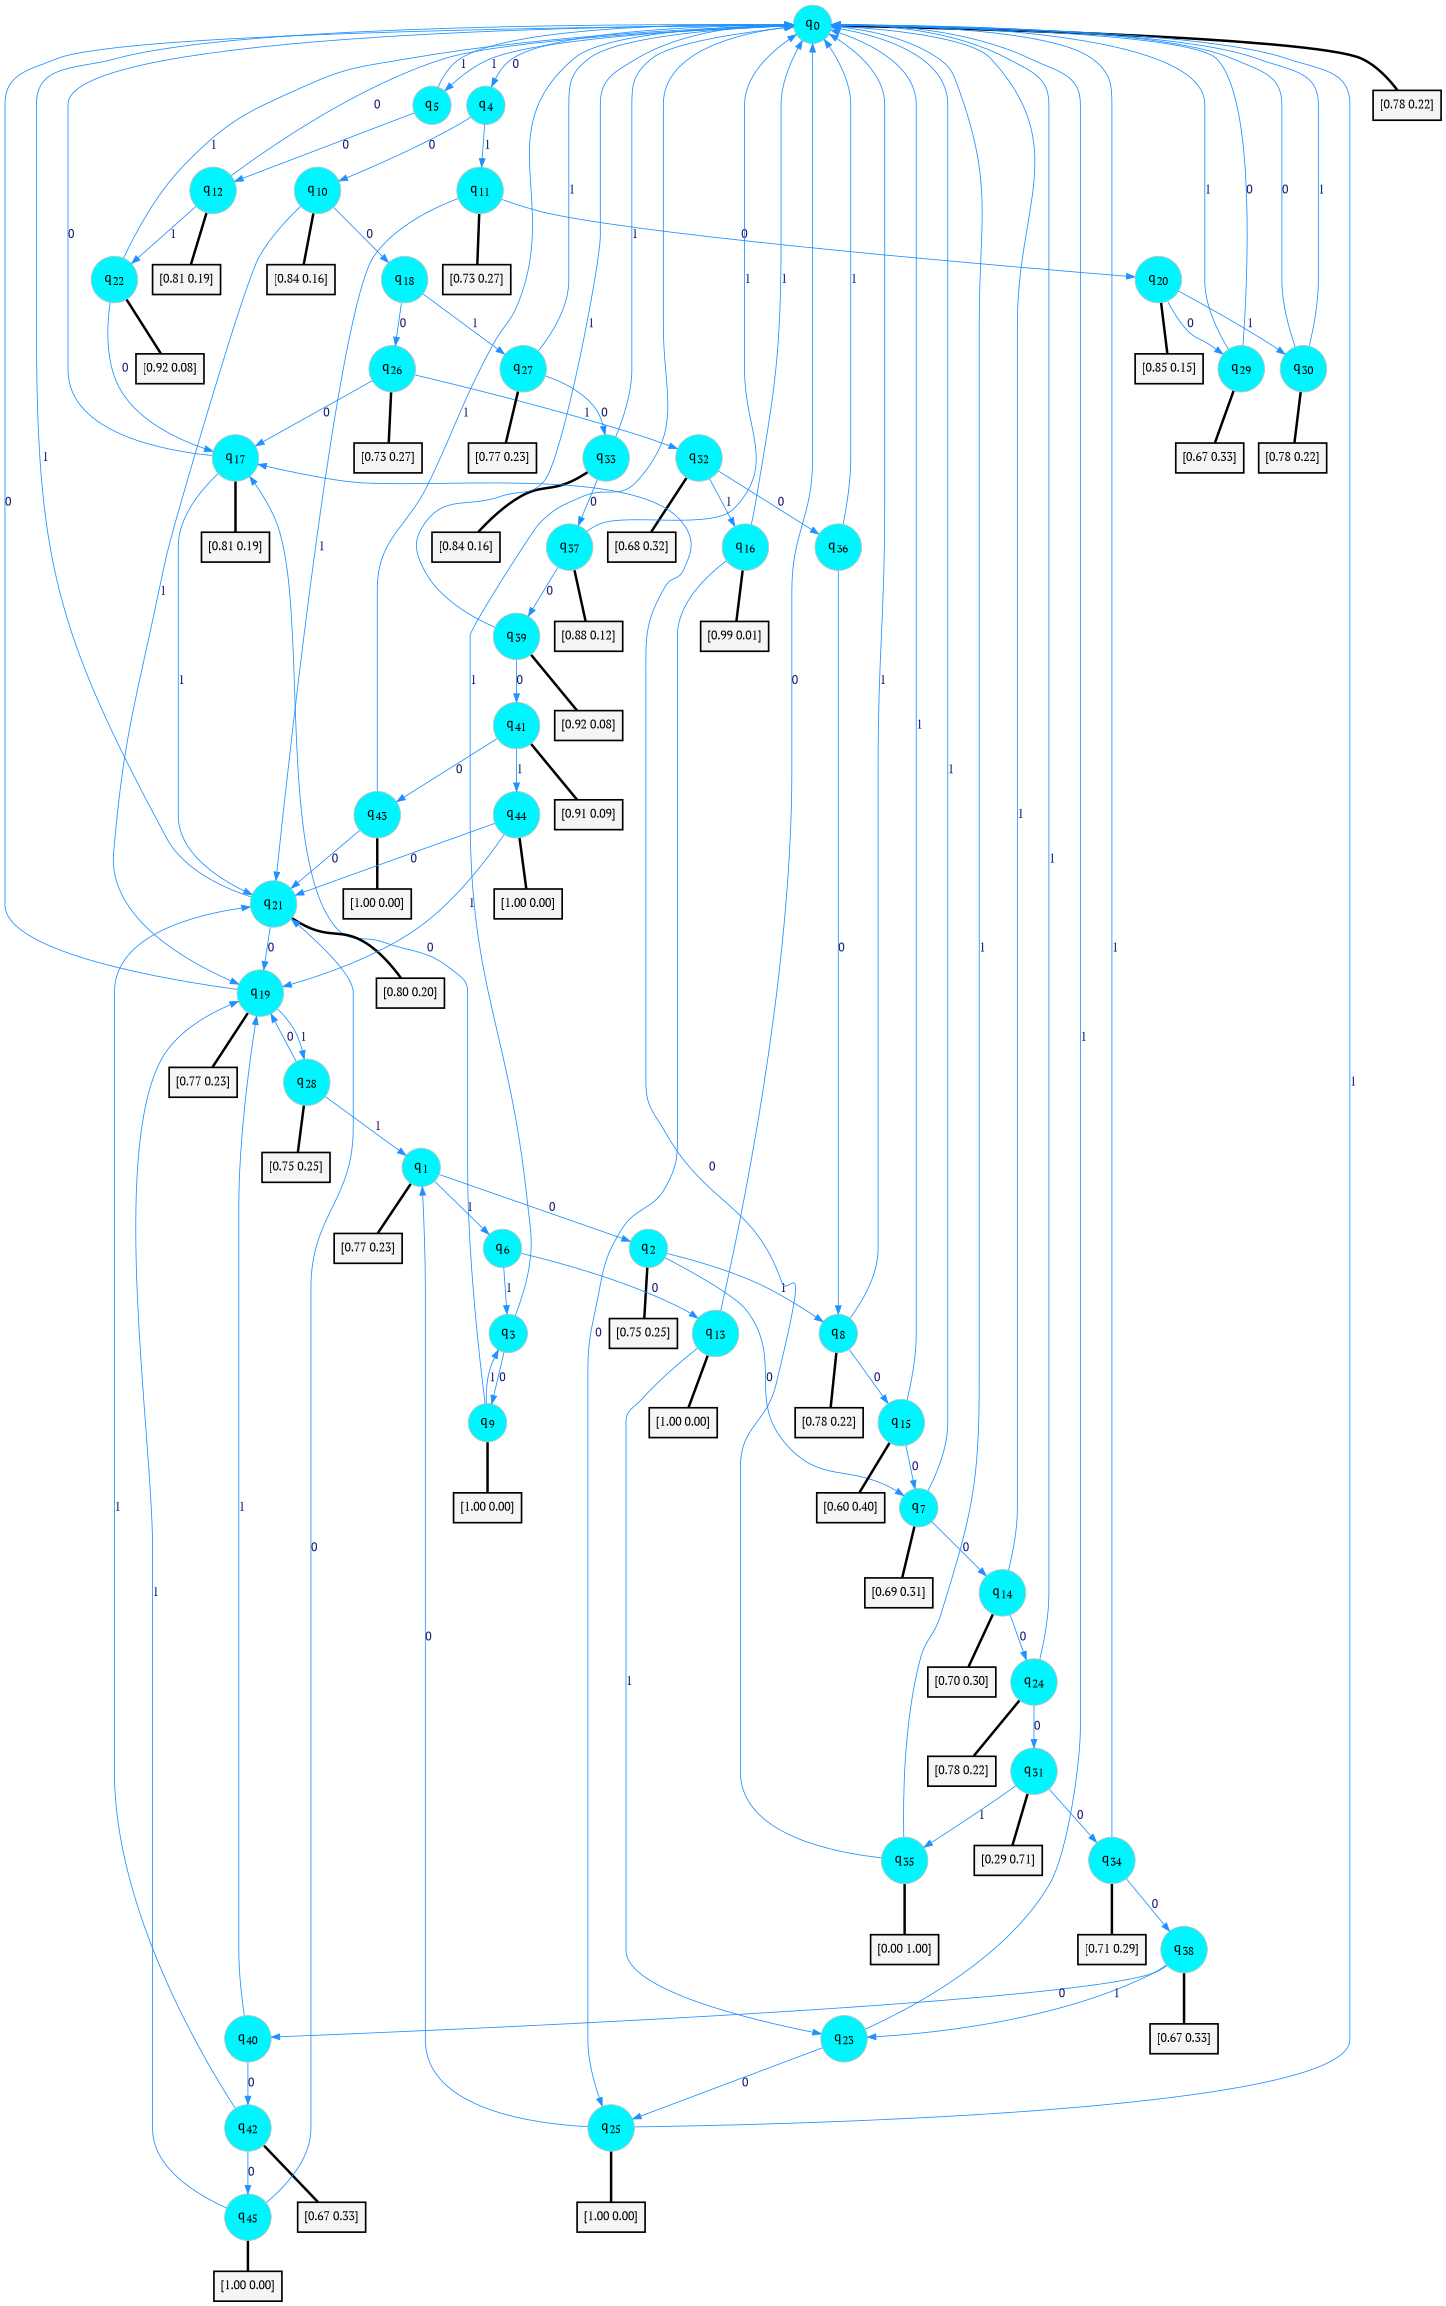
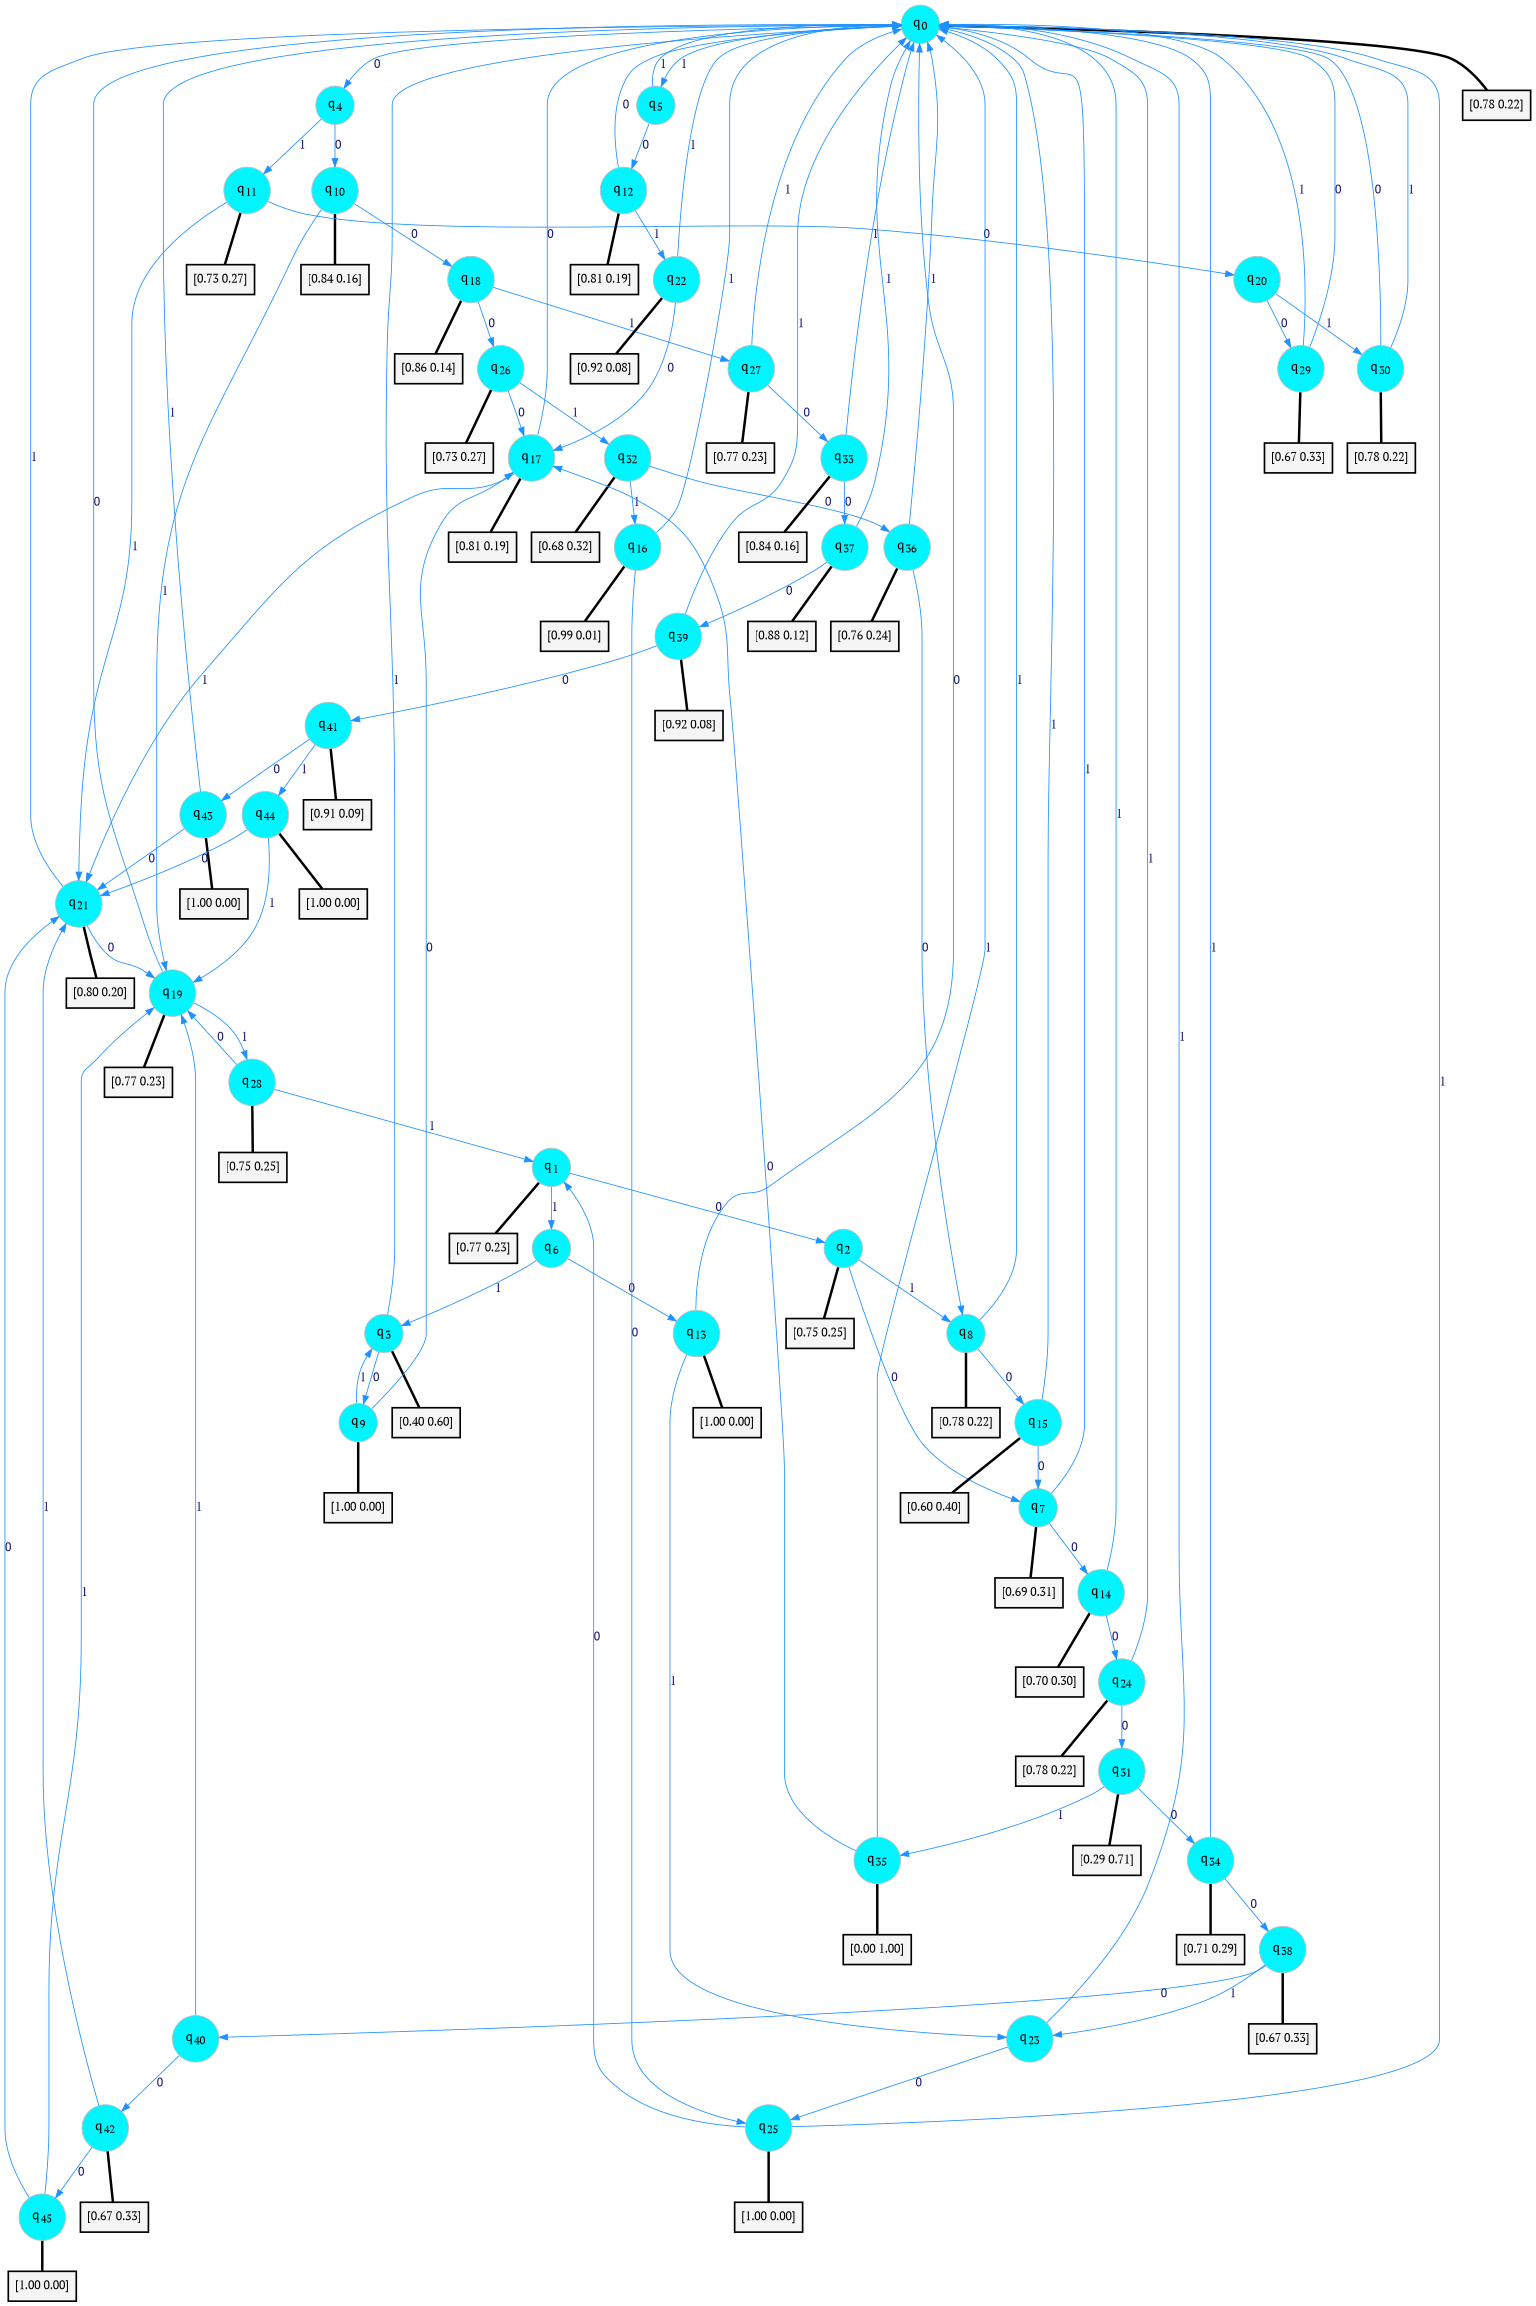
none -> (429, 369)
(1169, 369) -> none
none -> (865, 636)
none -> (426, 1423)
